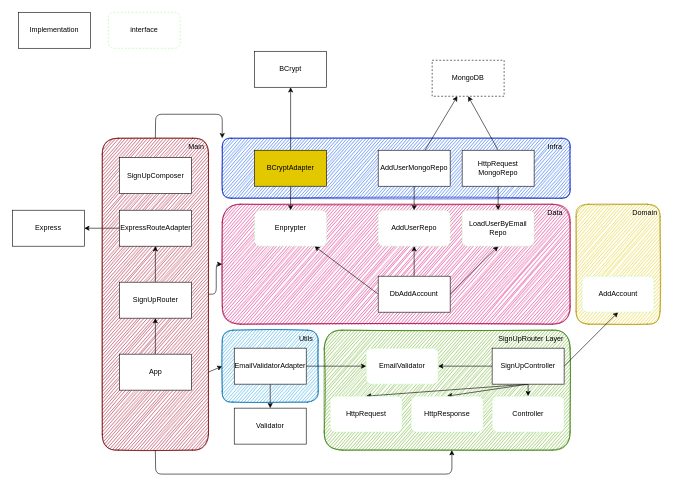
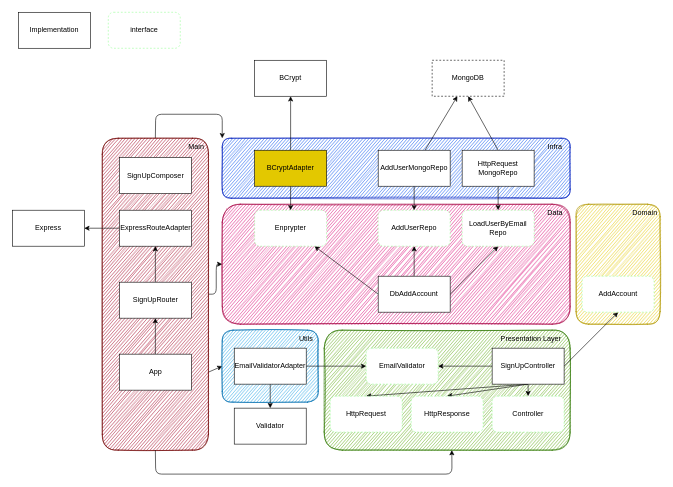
(291, 69) -> (291, 78)
(531, 339) -> (531, 339)
